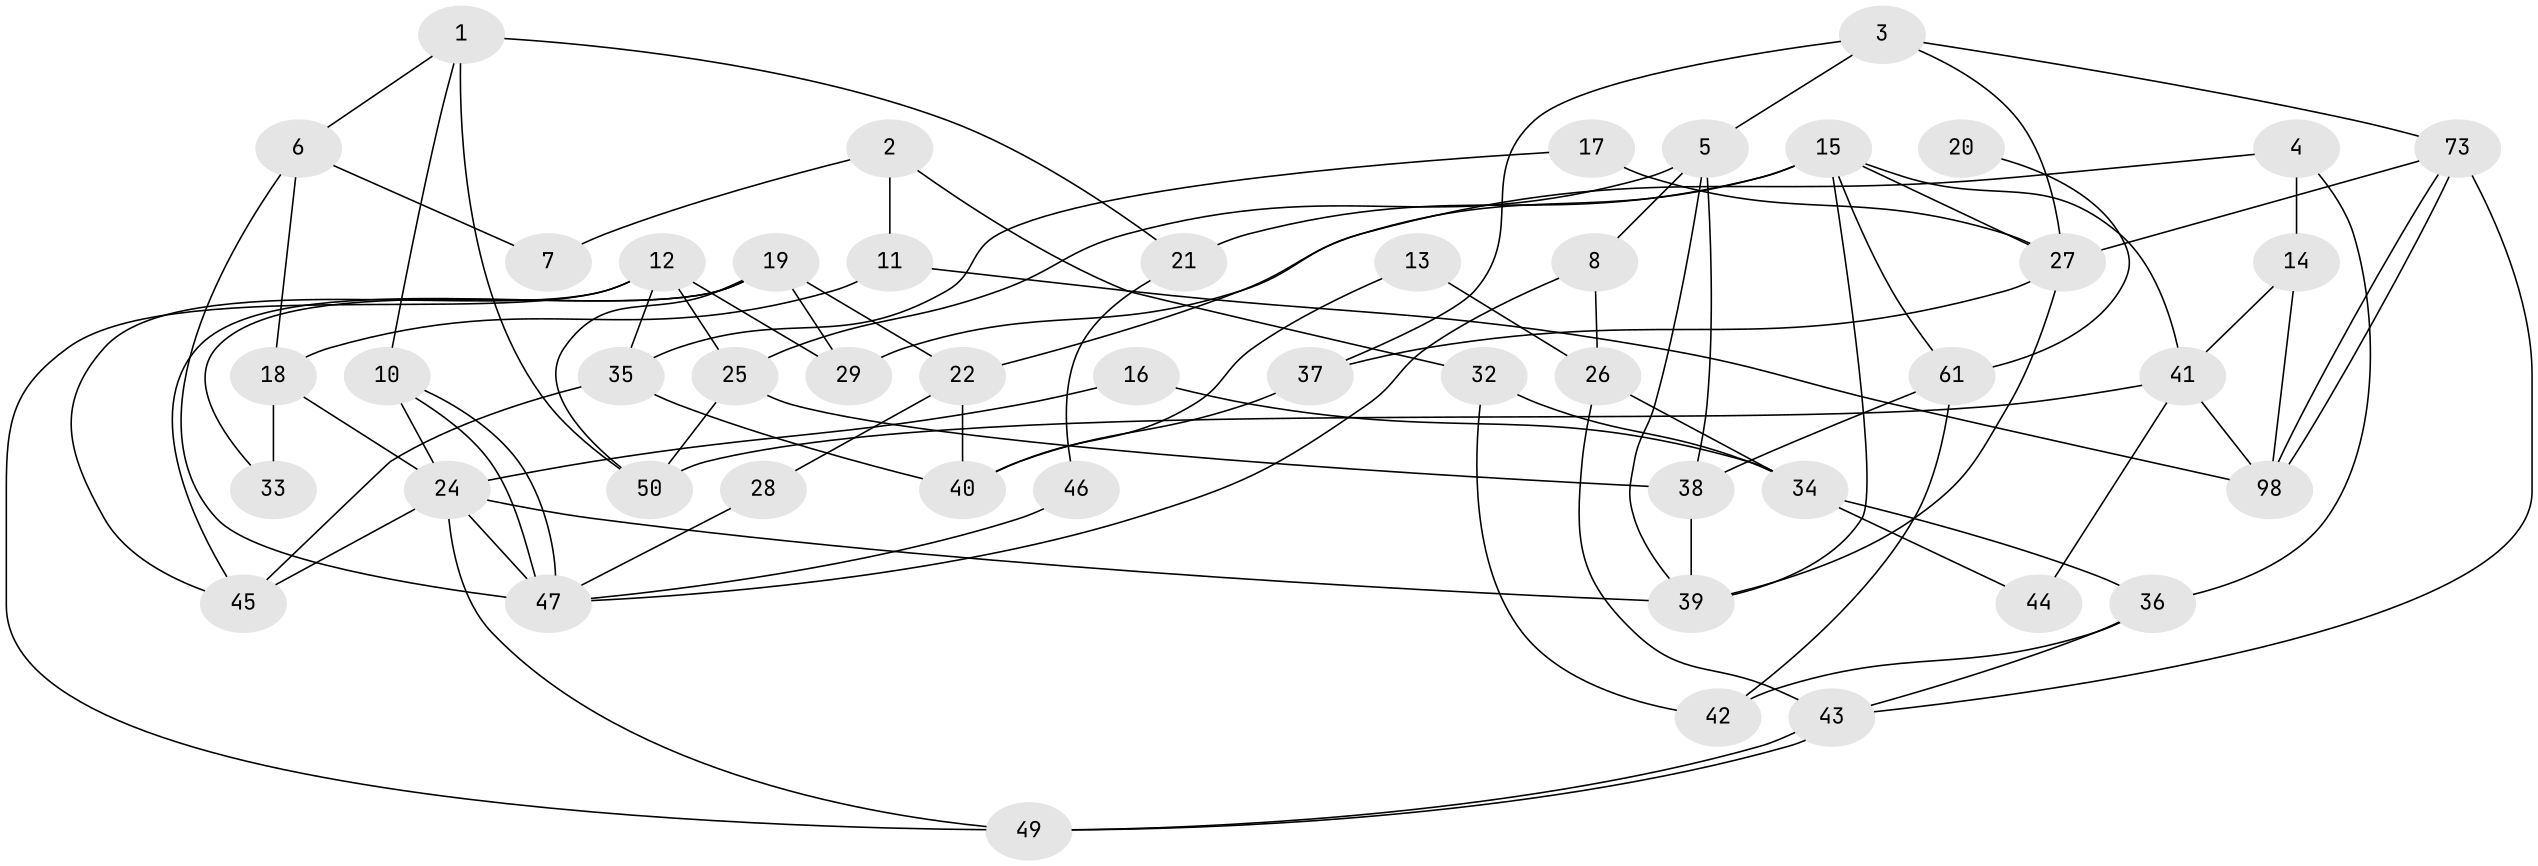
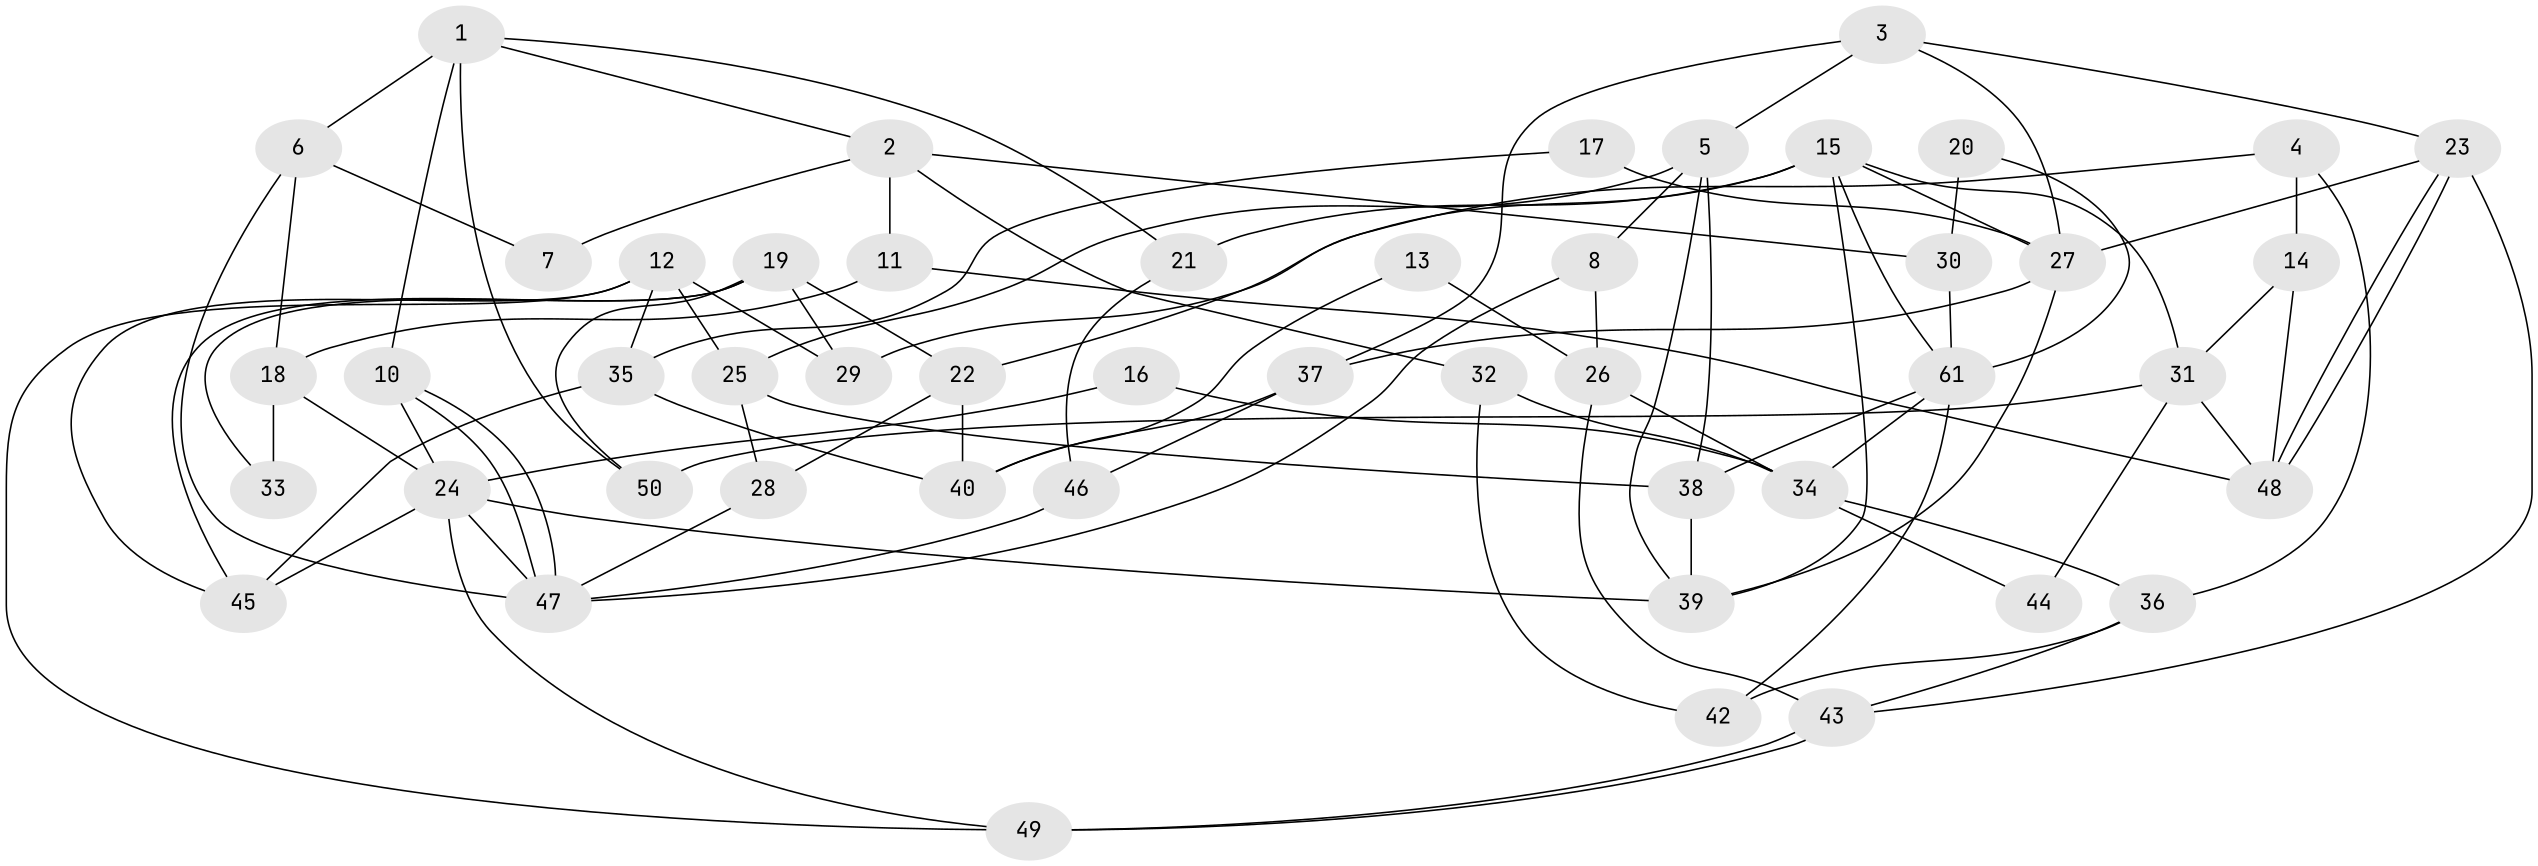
none -> (676, 92)
(2458, 149) -> (2458, 149)
none -> (1949, 262)
(2183, 376) -> (2183, 376)
(692, 433) -> (749, 433)
none -> (1193, 433)
none -> (1878, 433)
(2270, 490) -> (2270, 490)
